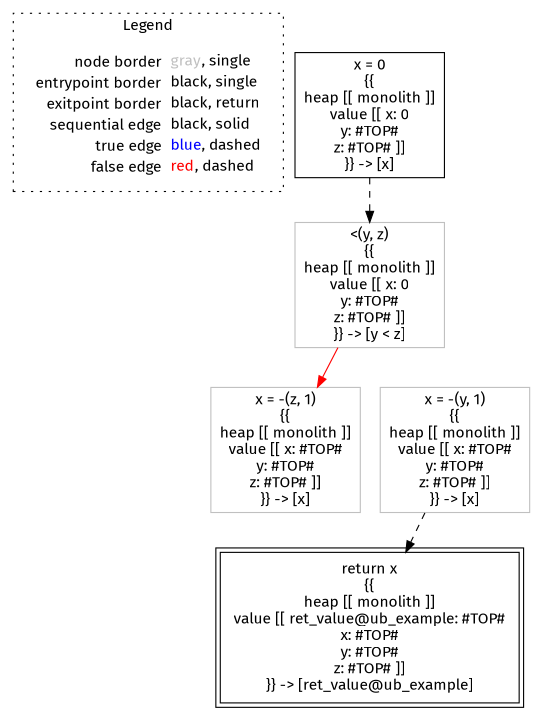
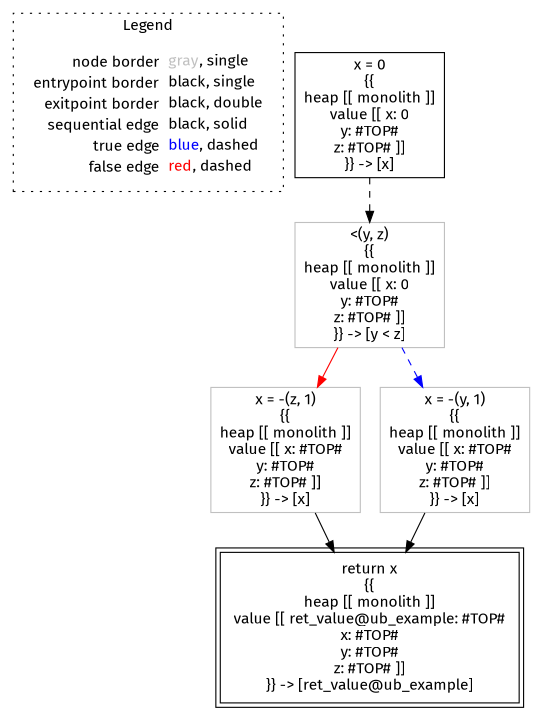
(234, 103) -> (235, 103)
none -> (410, 363)
none -> (322, 528)
(418, 528) -> (418, 528)
